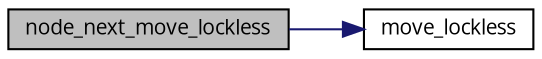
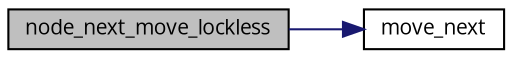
(449, 29) -> (434, 29)
